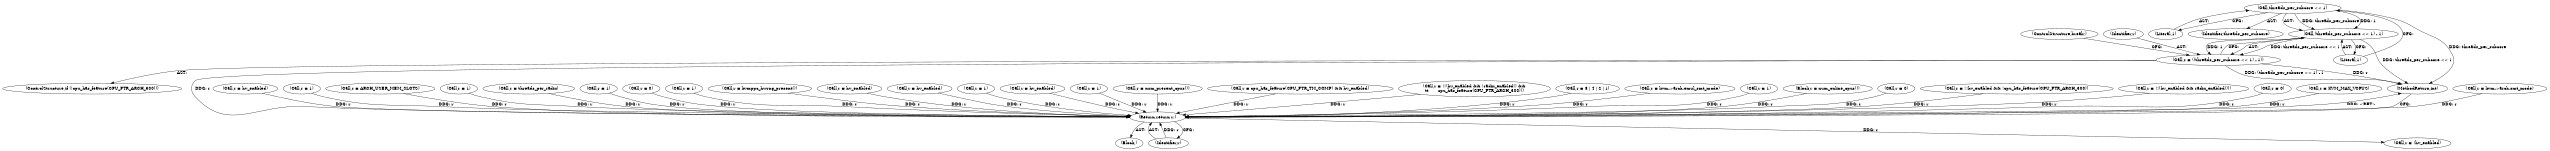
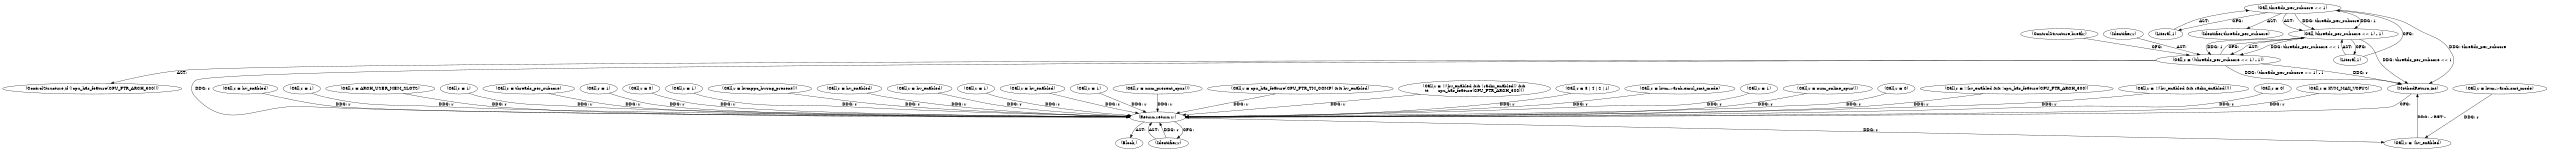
(529, 89) -> (529, 89)
(1828, 89) -> (1828, 89)
(1792, 113) -> (2417, 117)
(1836, 114) -> (2460, 115)
